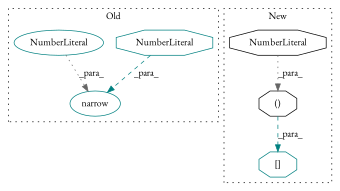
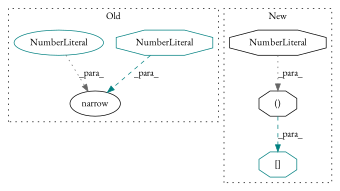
(95, 104) -> (95, 104)
